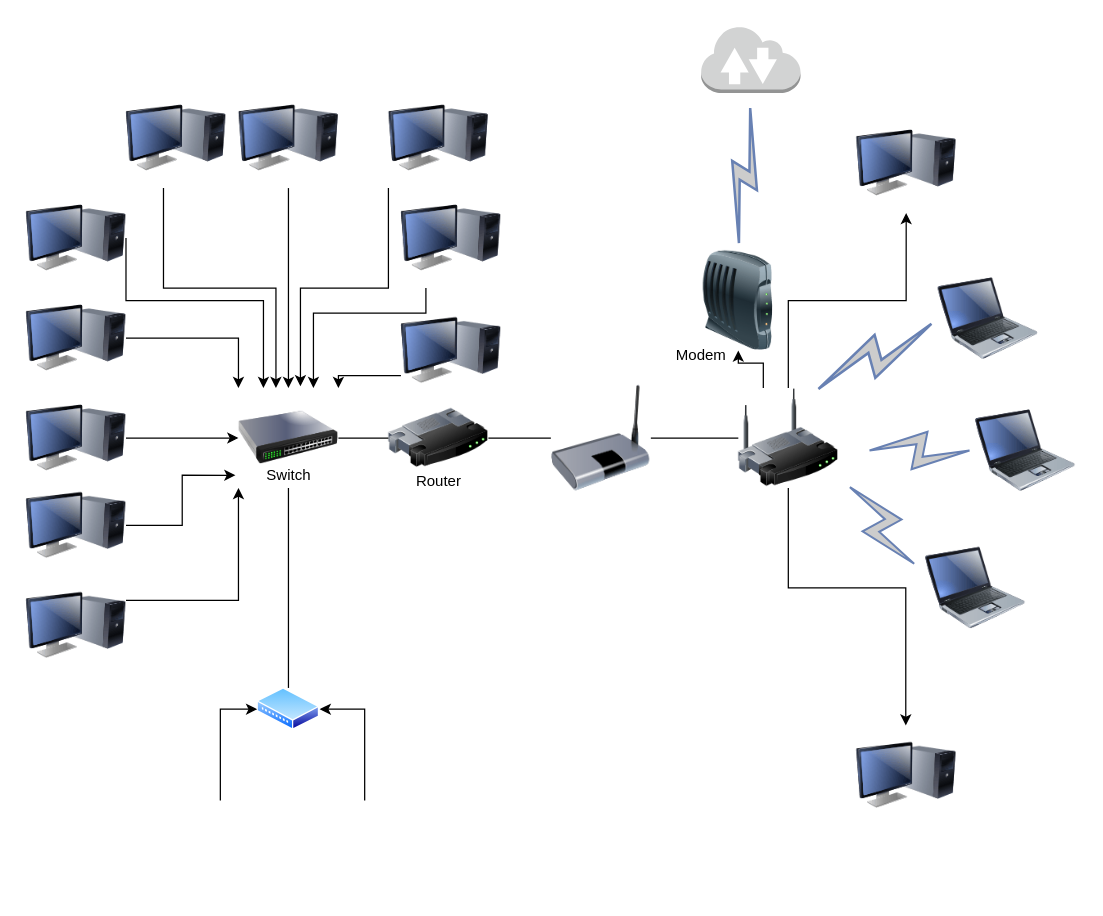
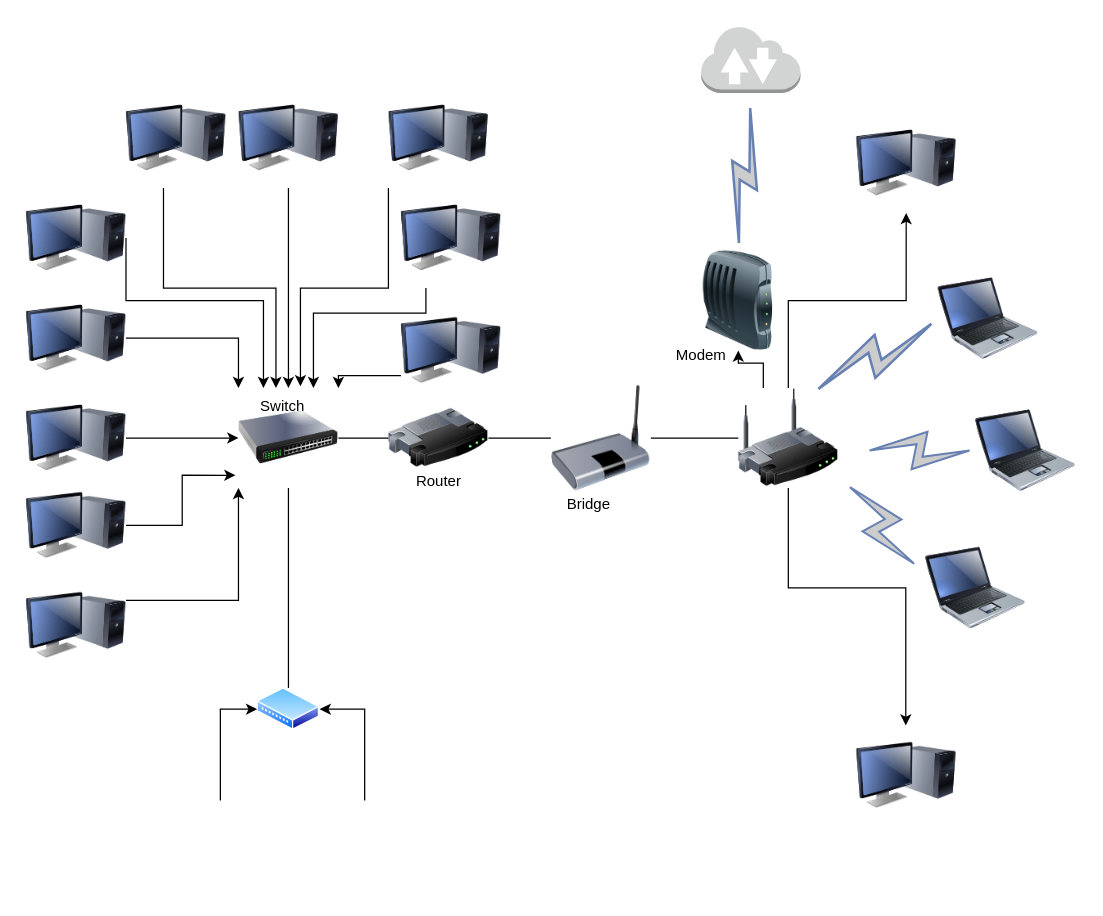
(288, 476) -> (282, 407)
none -> (588, 504)
